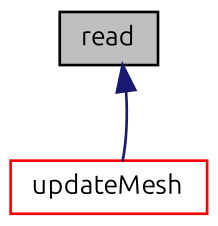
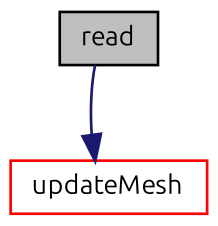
(126, 126) -> (91, 100)
